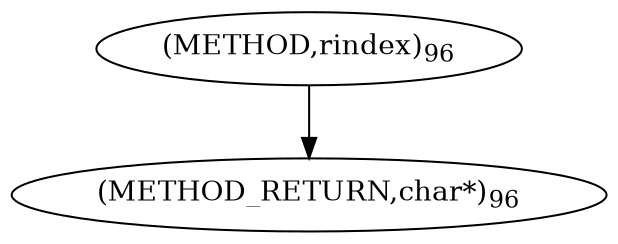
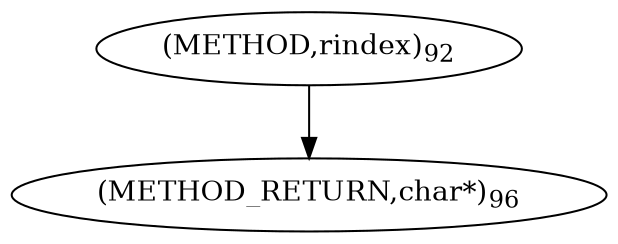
(440, 46) -> (440, 46)
